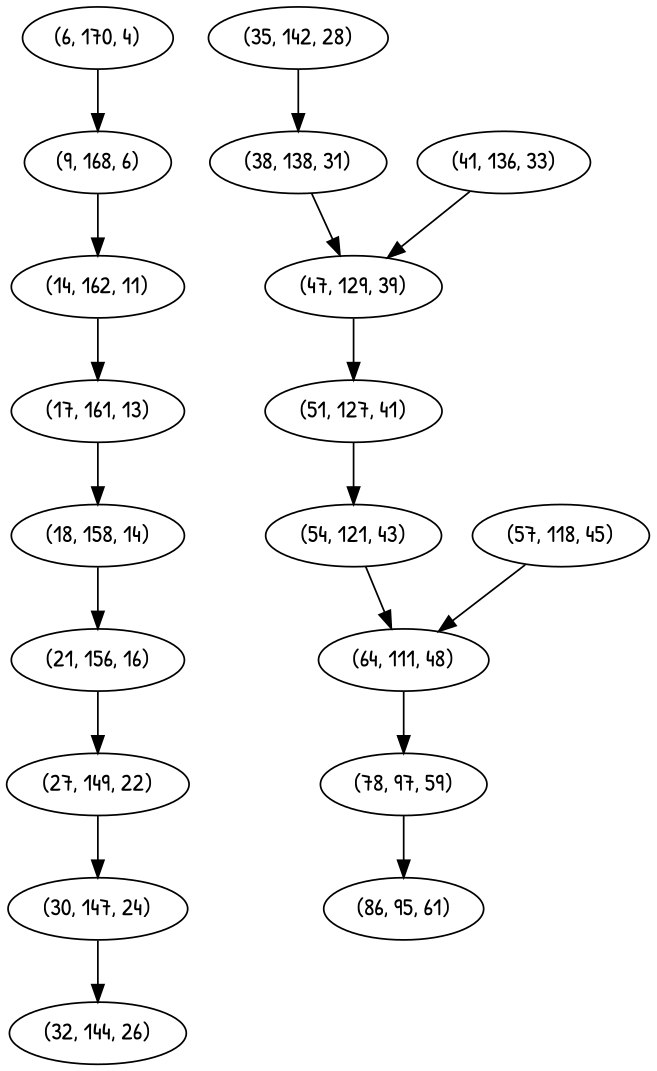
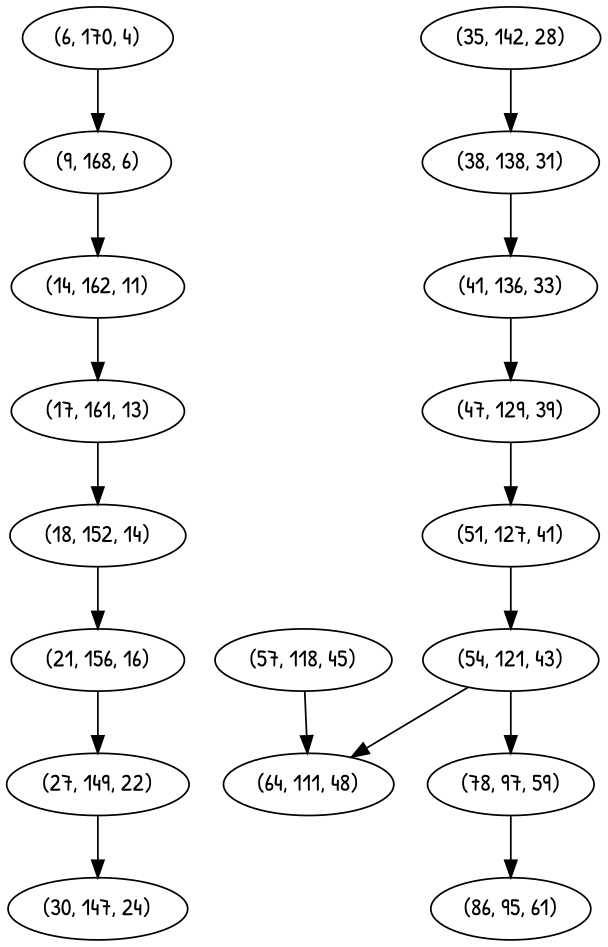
(322, 216) -> (511, 216)
(98, 536) -> (98, 536)
(404, 714) -> (511, 714)
(98, 1033) -> none
